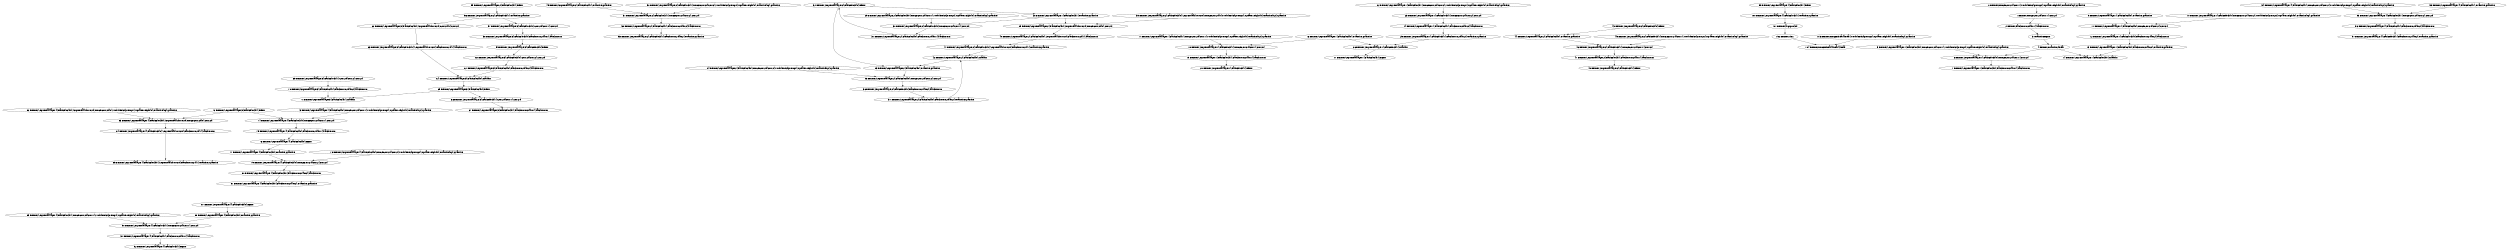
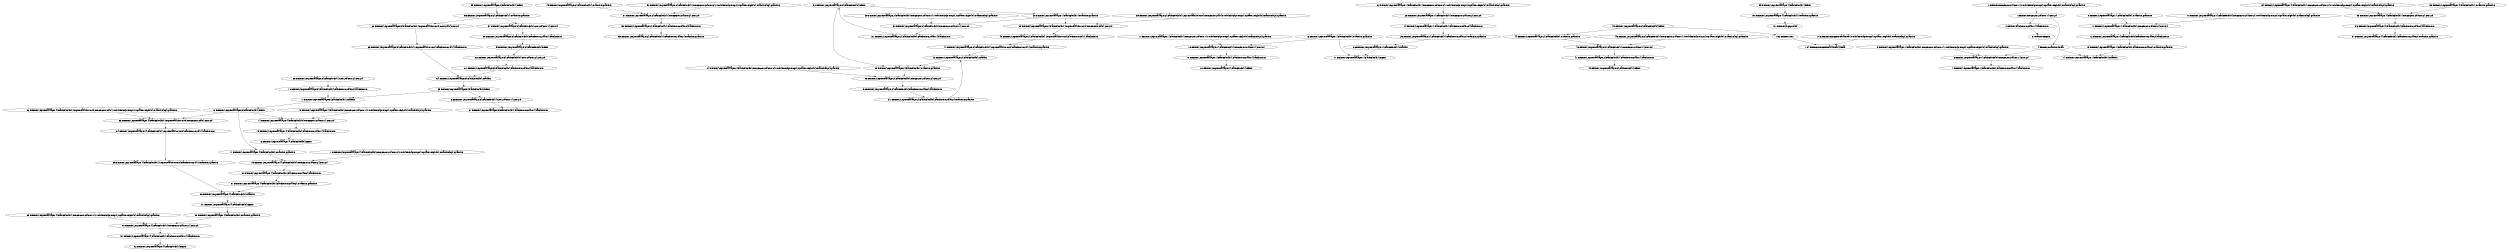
(1785, 31) -> (1723, 30)
(2046, 41) -> (2060, 29)
(1359, 42) -> (1341, 49)
none -> (284, 105)
(275, 147) -> (242, 134)
none -> (227, 194)
